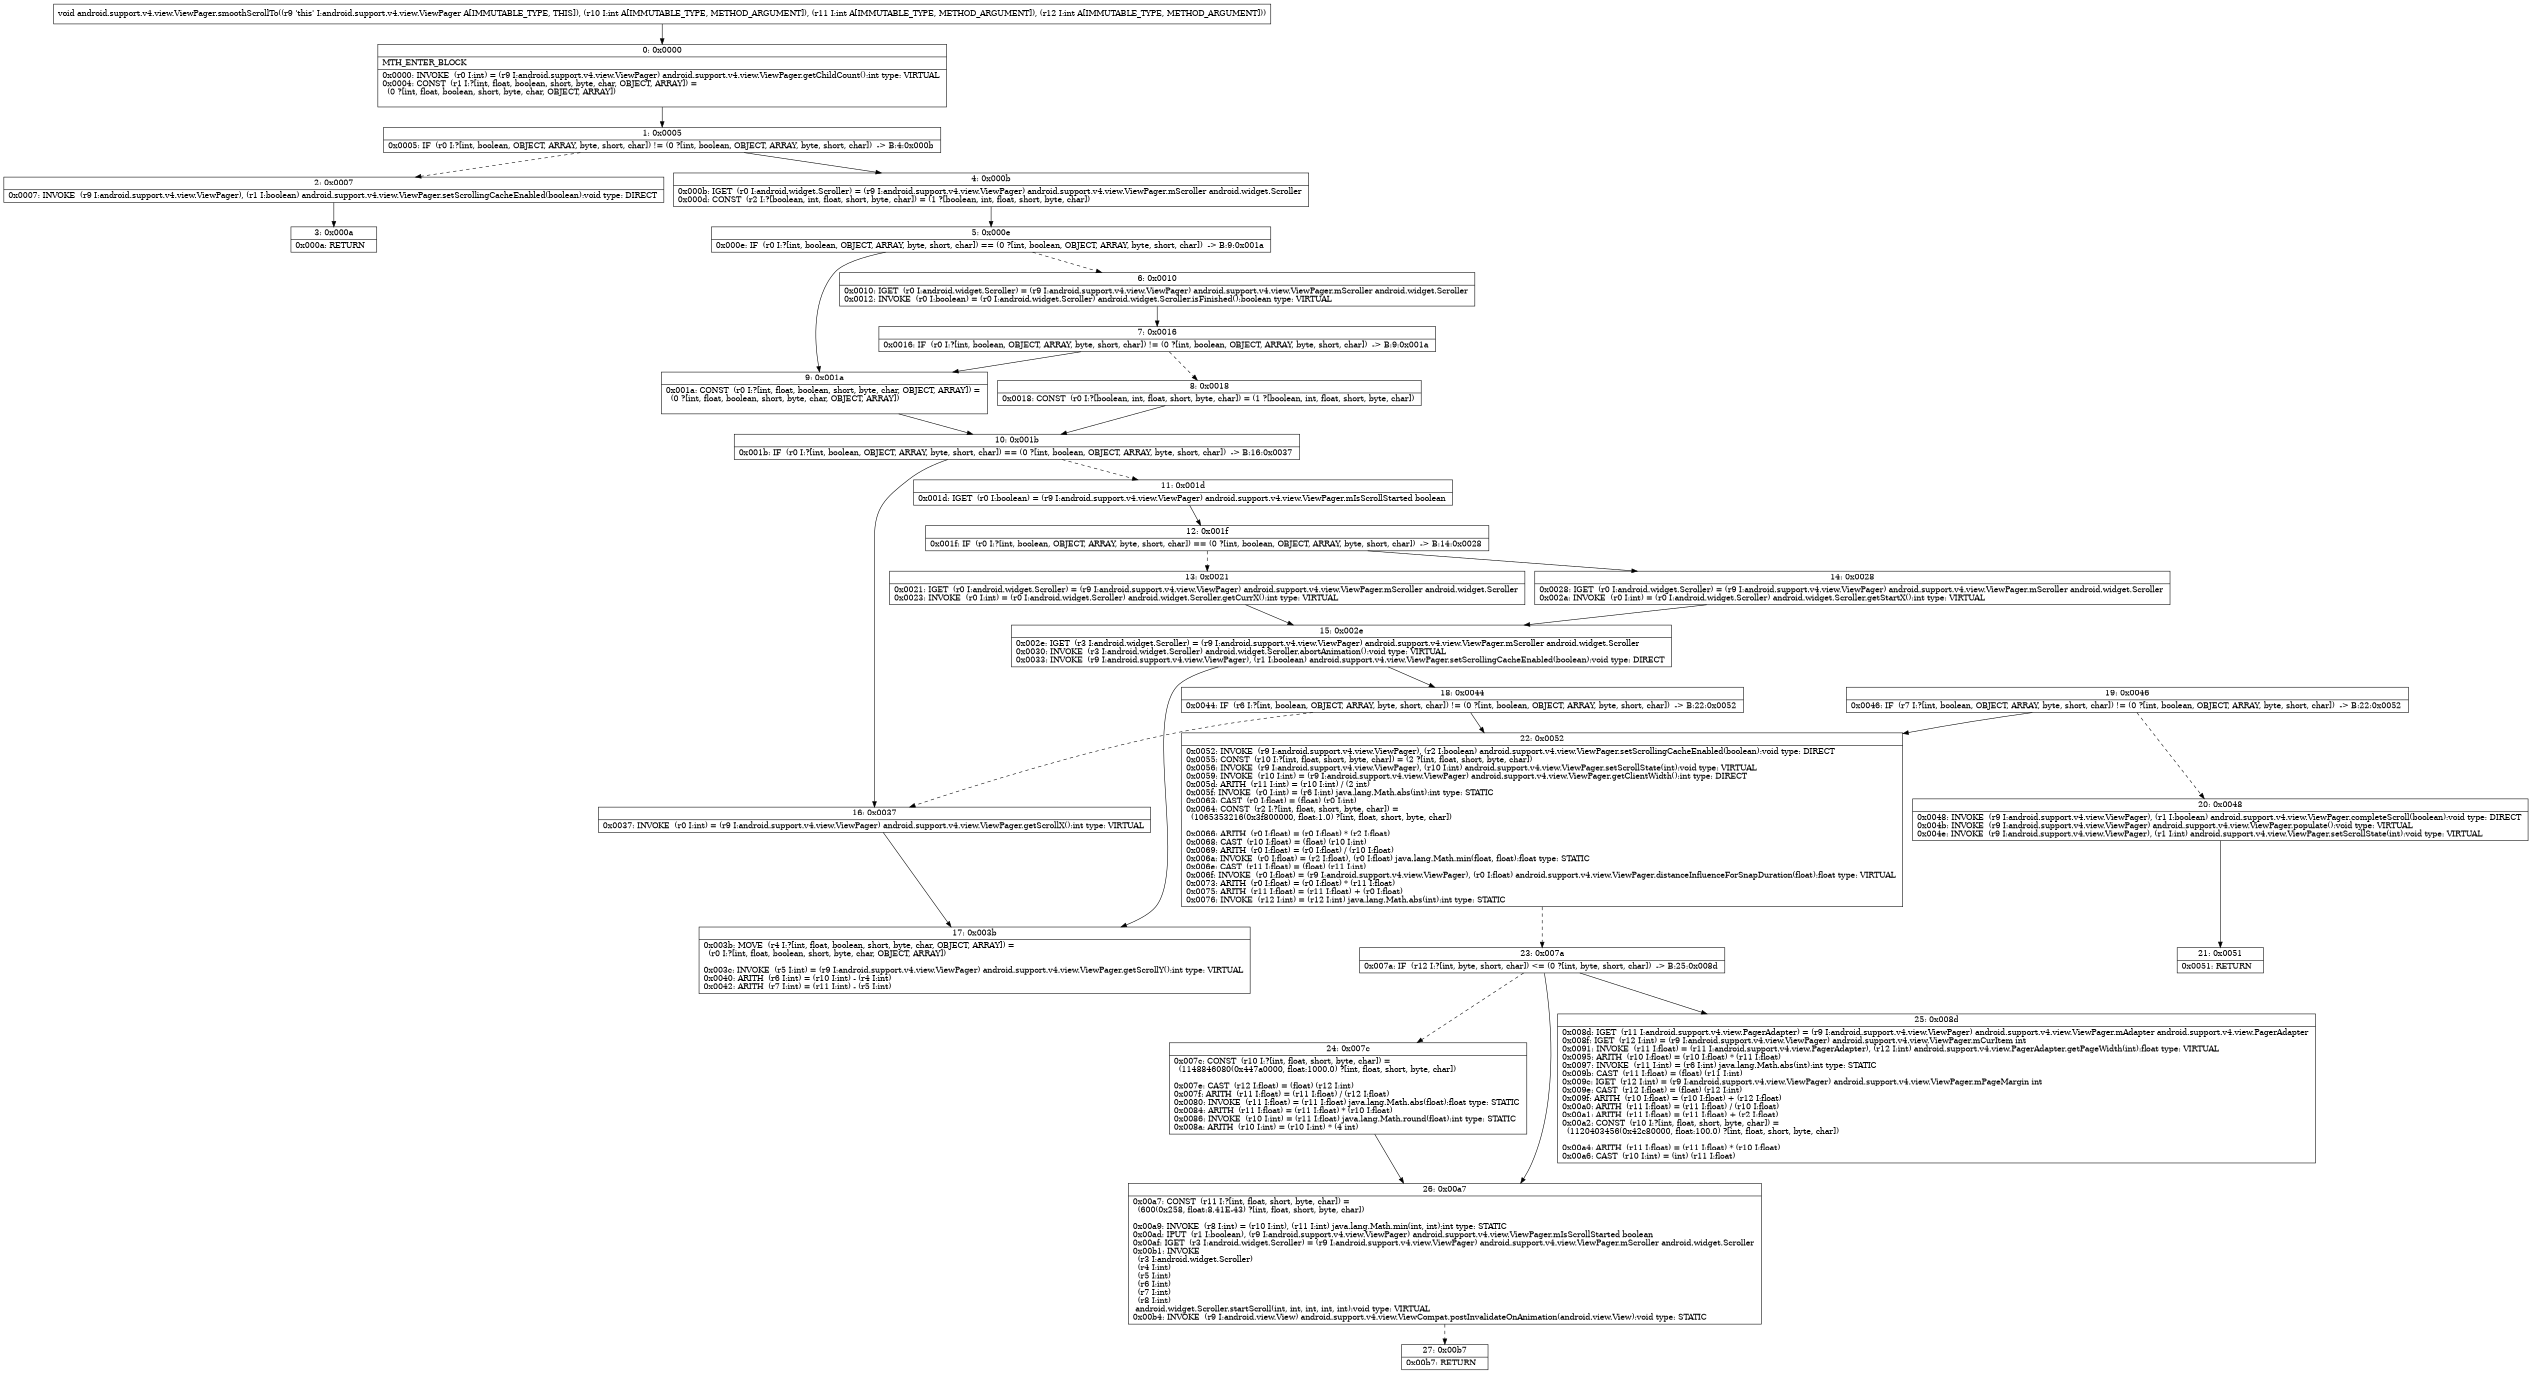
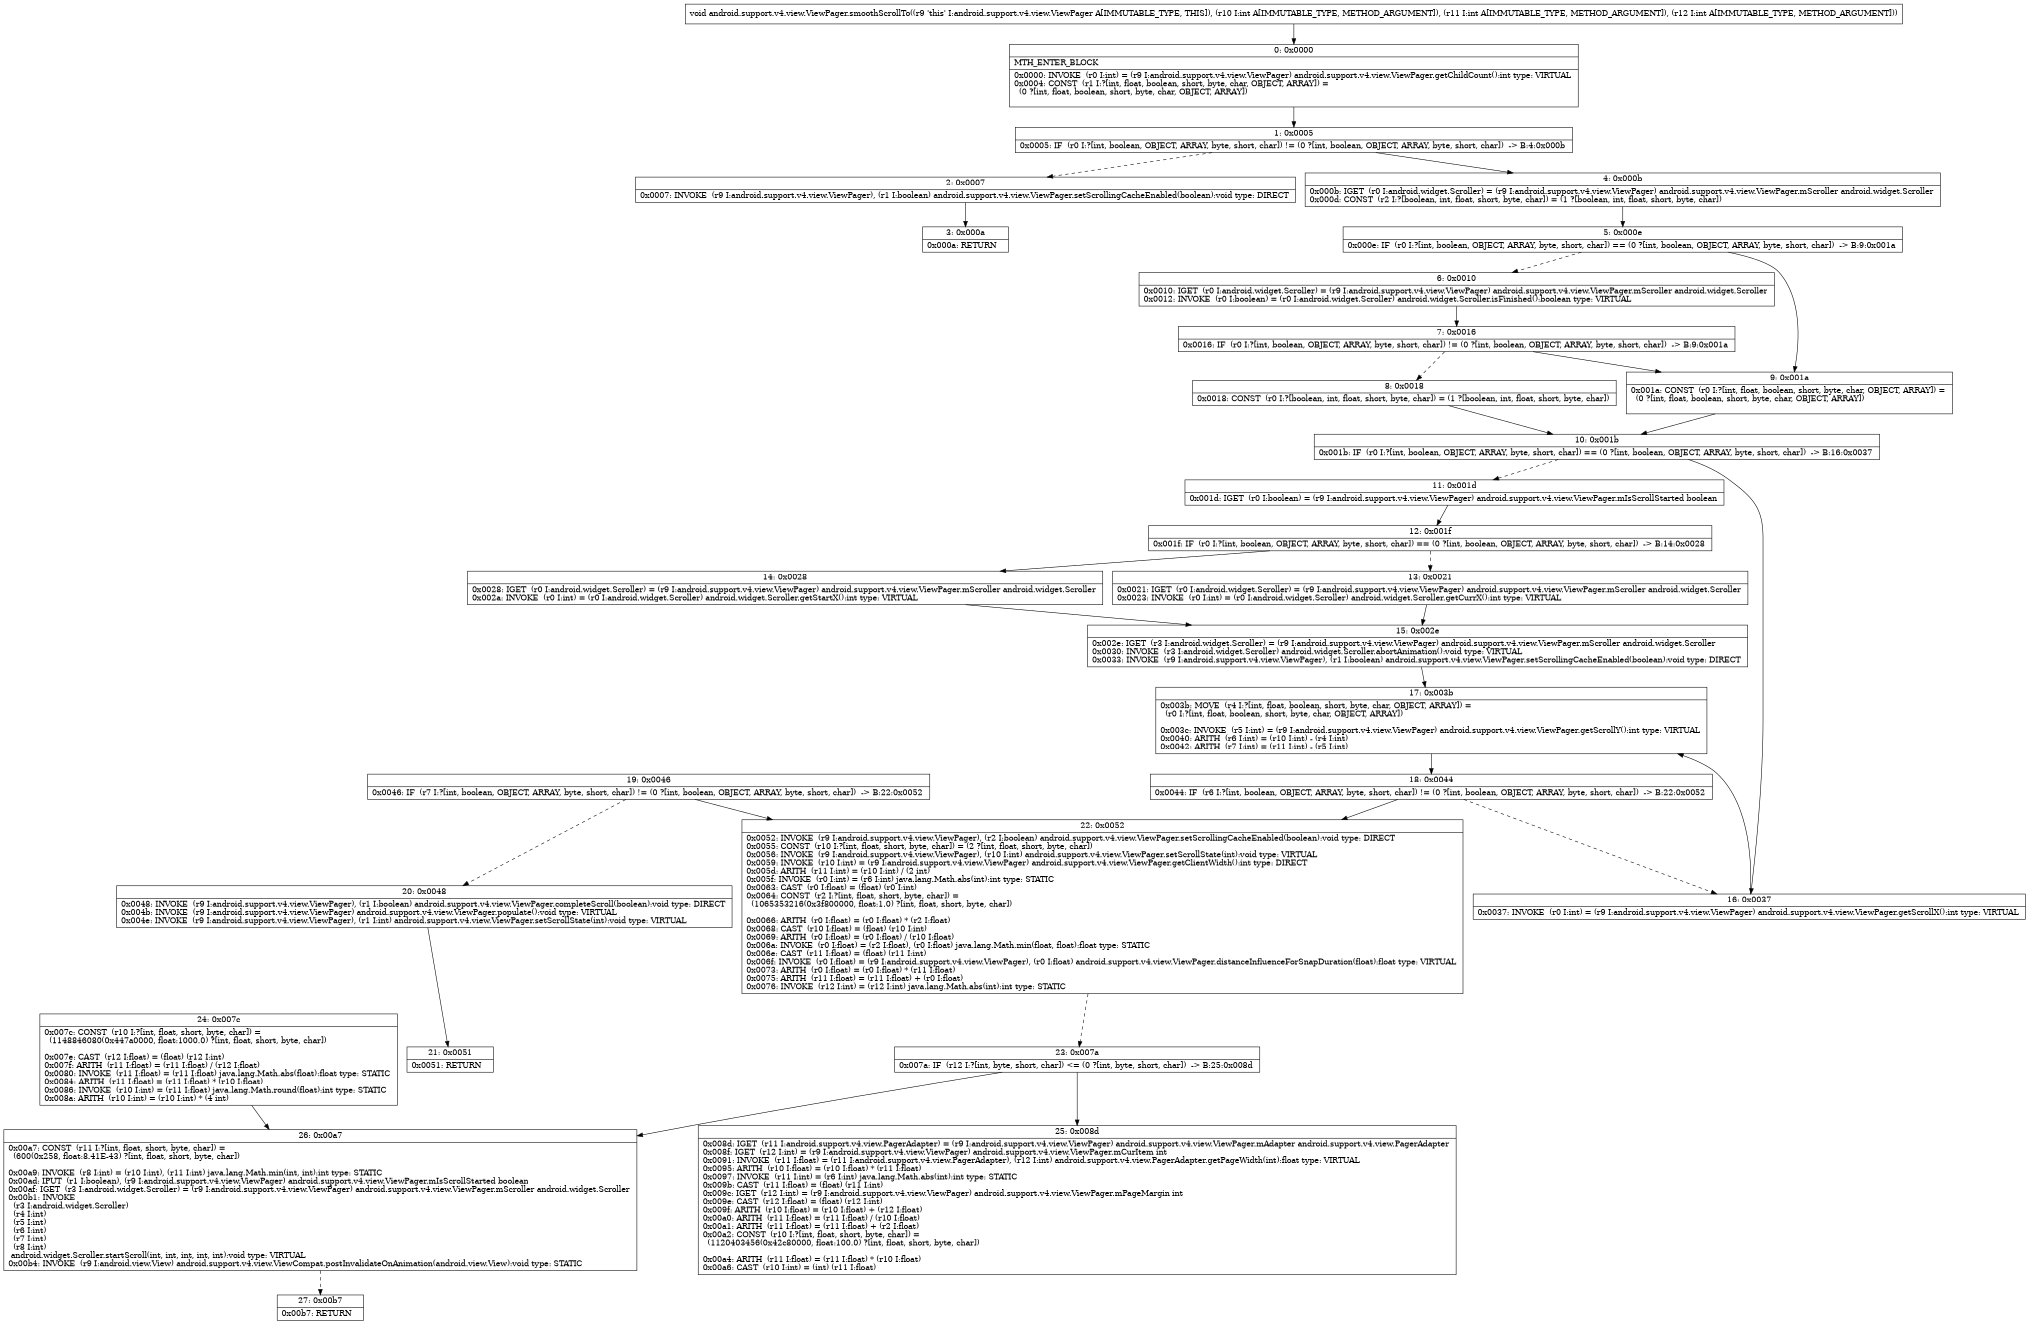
(1409, 676) -> (1431, 761)
(1473, 1006) -> none
